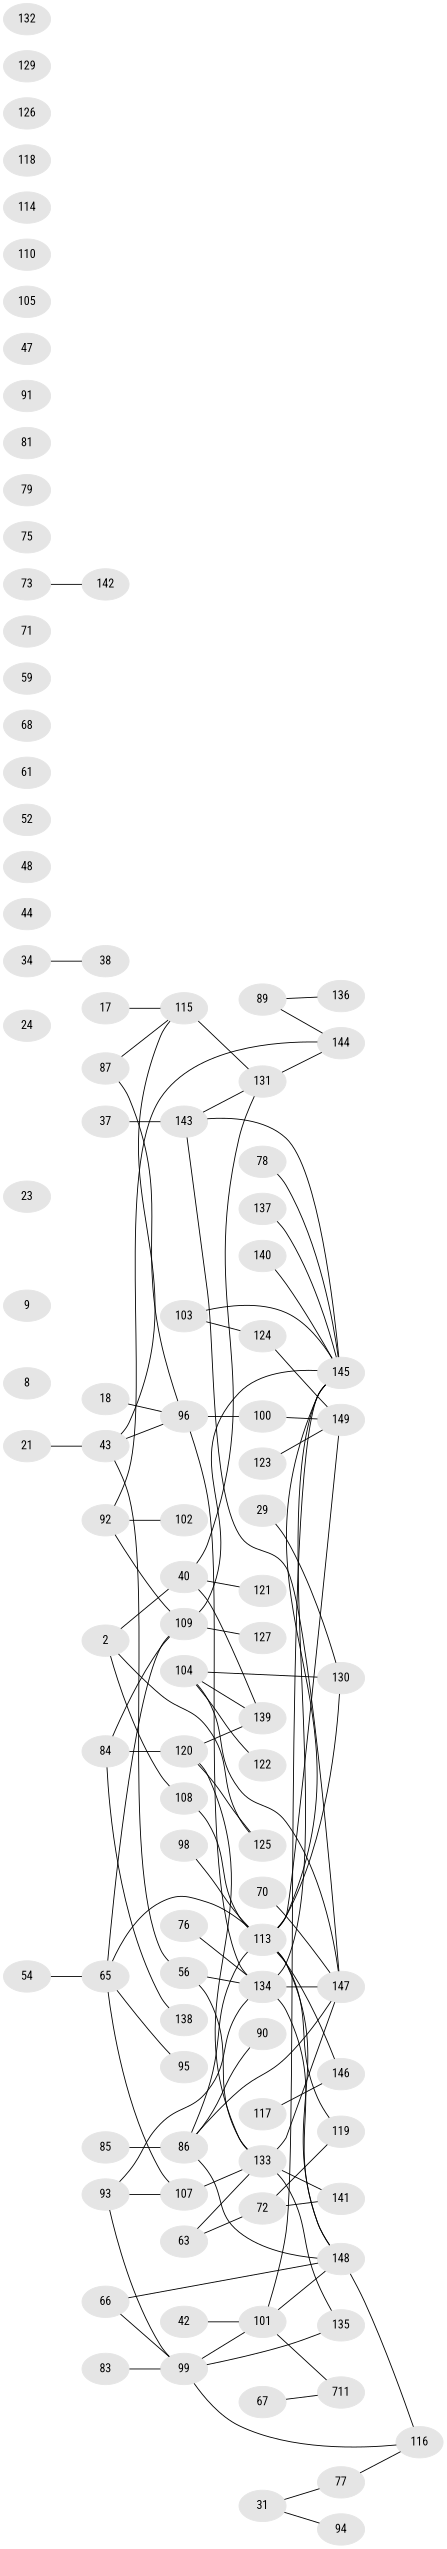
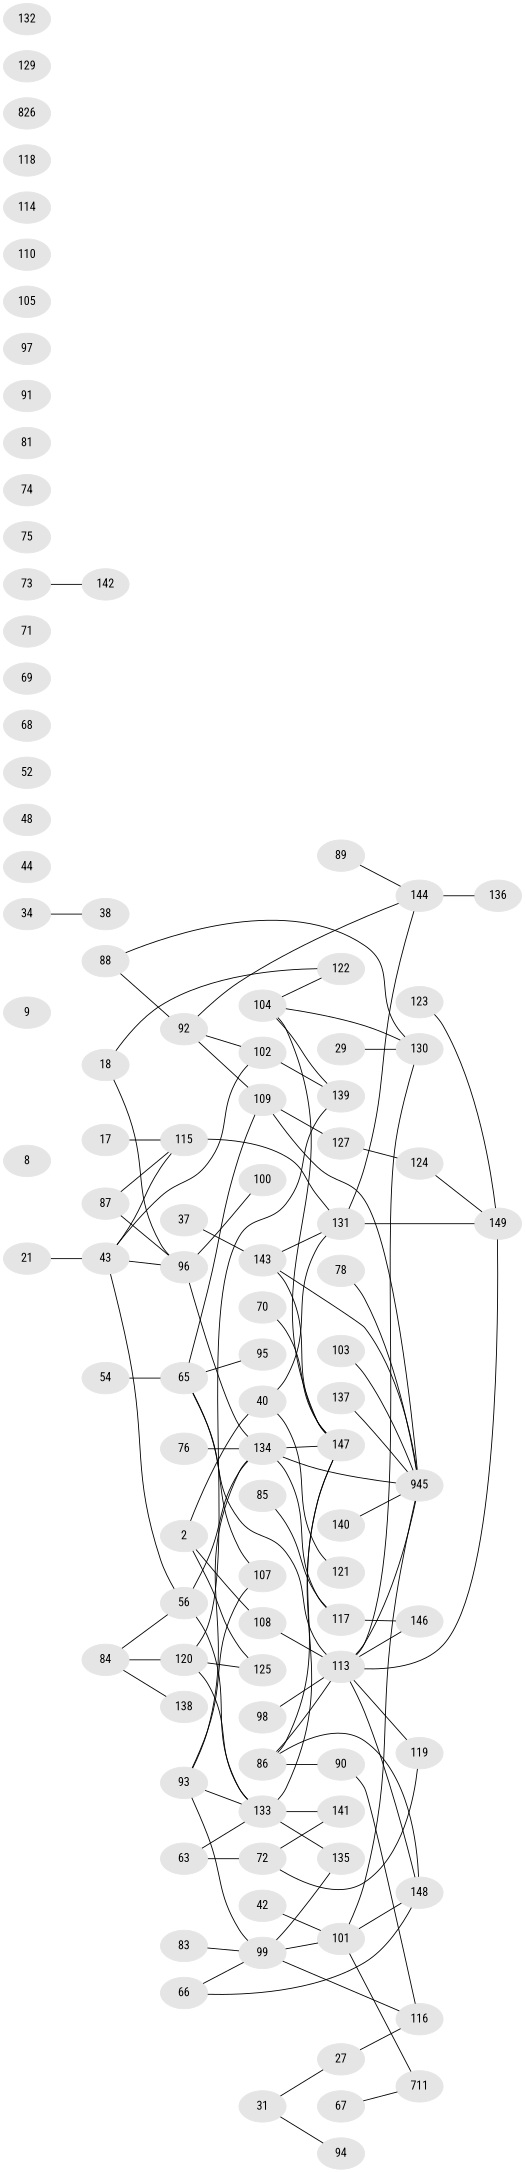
(27, 113) -> (27, 113)
(27, 349) -> (27, 349)
(27, 490) -> (27, 490)
(27, 679) -> (27, 679)
(27, 773) -> none
none -> (106, 961)
none -> (206, 985)
(302, 998) -> (459, 896)
(27, 1026) -> none
none -> (203, 1169)
(27, 1197) -> none
(223, 1326) -> (380, 1154)
(341, 1373) -> (420, 1485)
(302, 1418) -> (420, 1224)
(230, 1645) -> (294, 1070)
(132, 1695) -> (145, 1631)
(305, 2121) -> (302, 1534)
(137, 2147) -> (297, 1548)
(223, 2178) -> (223, 1797)
(385, 2349) -> (390, 1889)
(341, 2482) -> (341, 2059)
